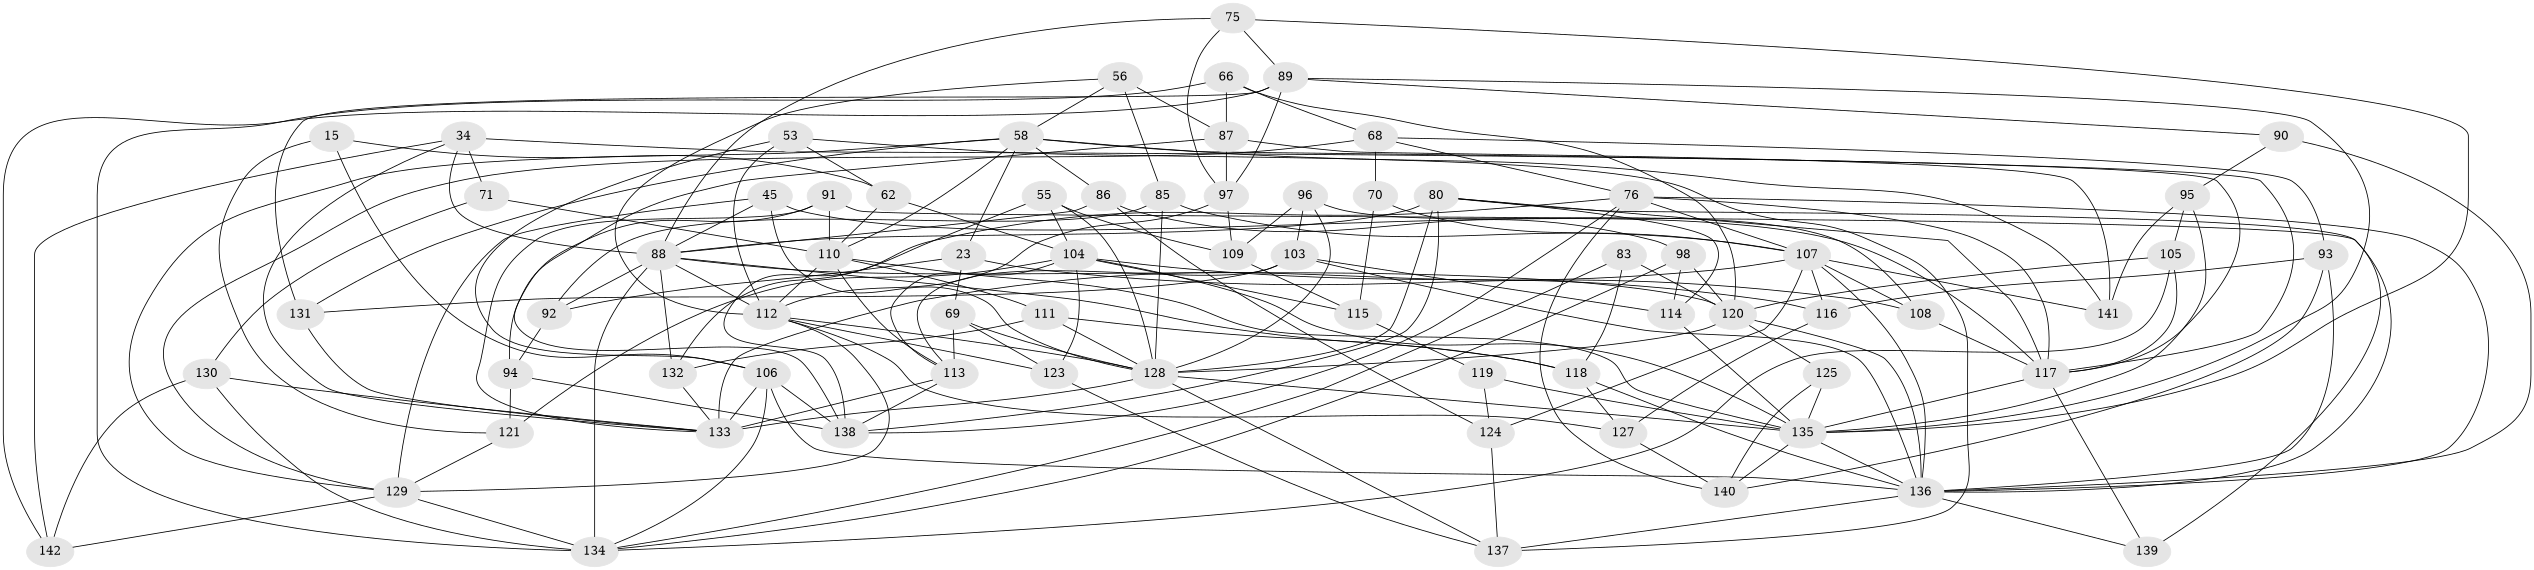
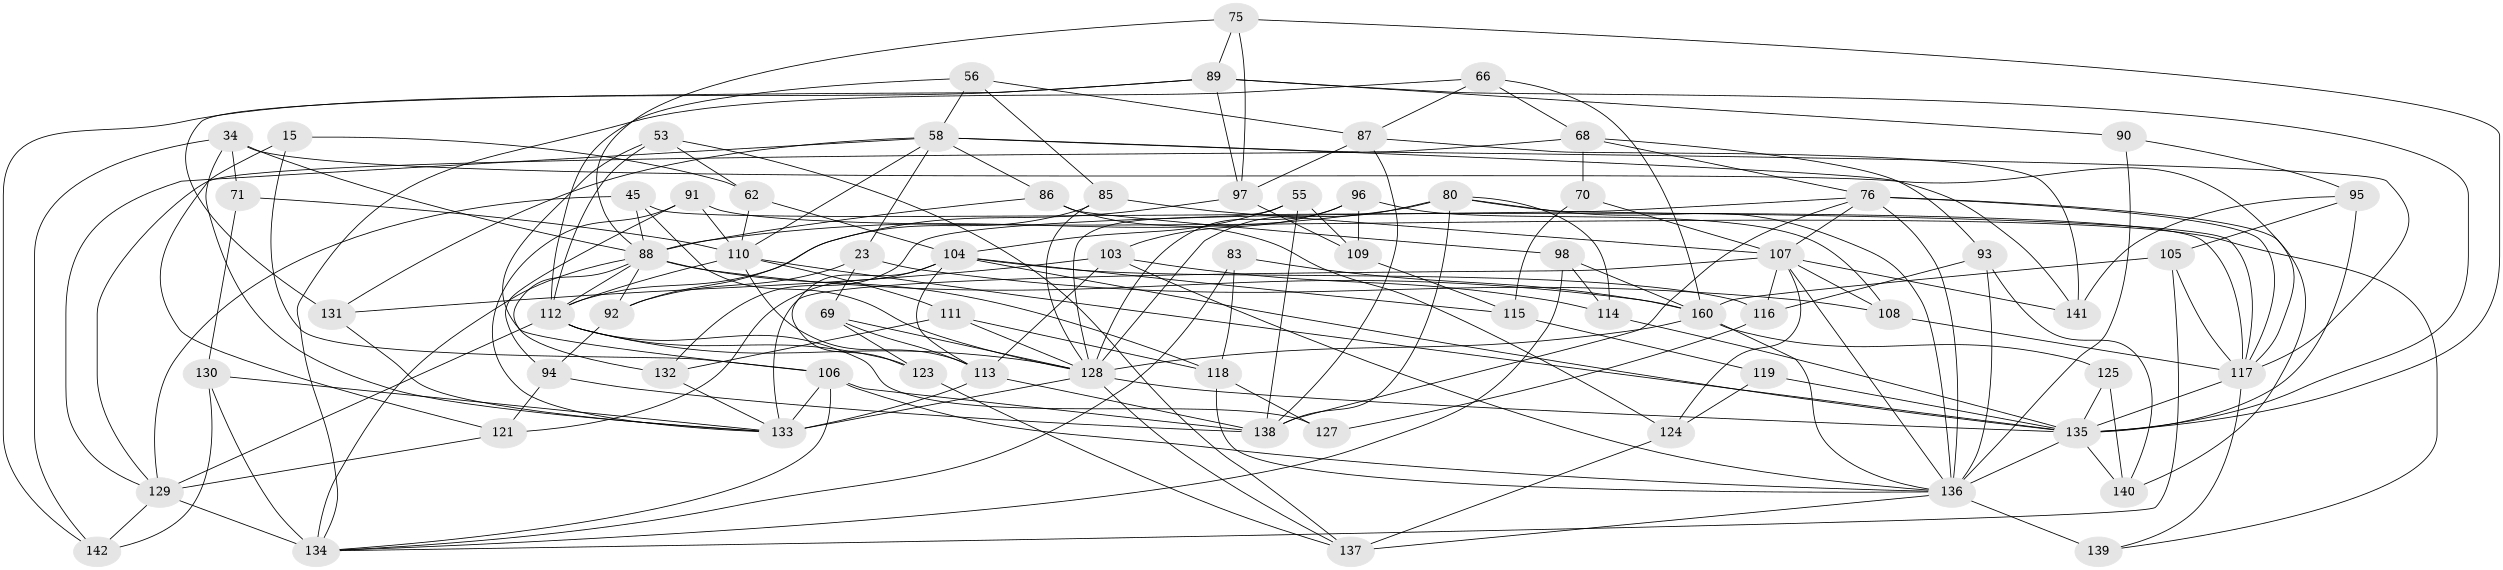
(1733, 315) -> (1702, 315)
(1674, 463) -> none
